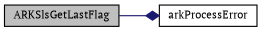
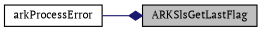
(132, 16) -> (115, 16)
